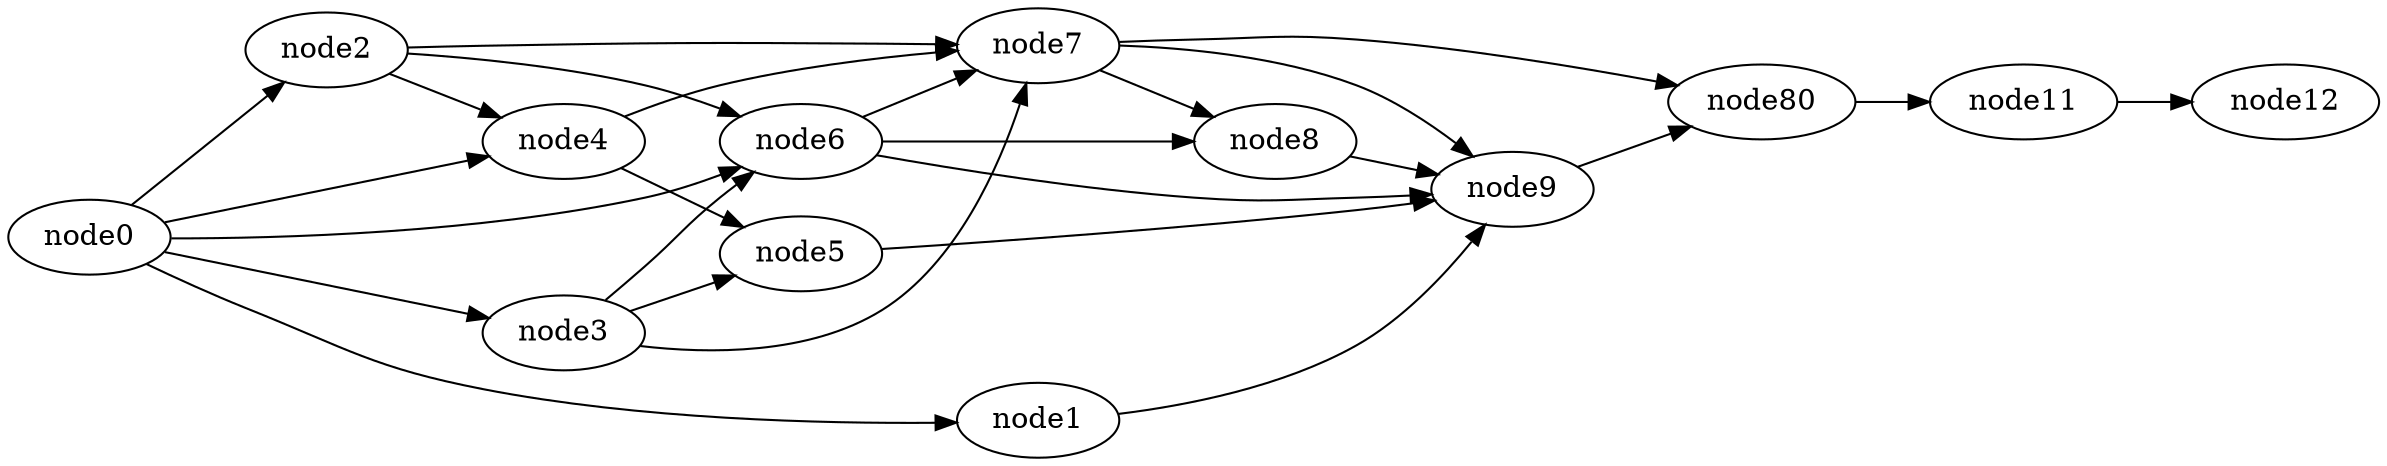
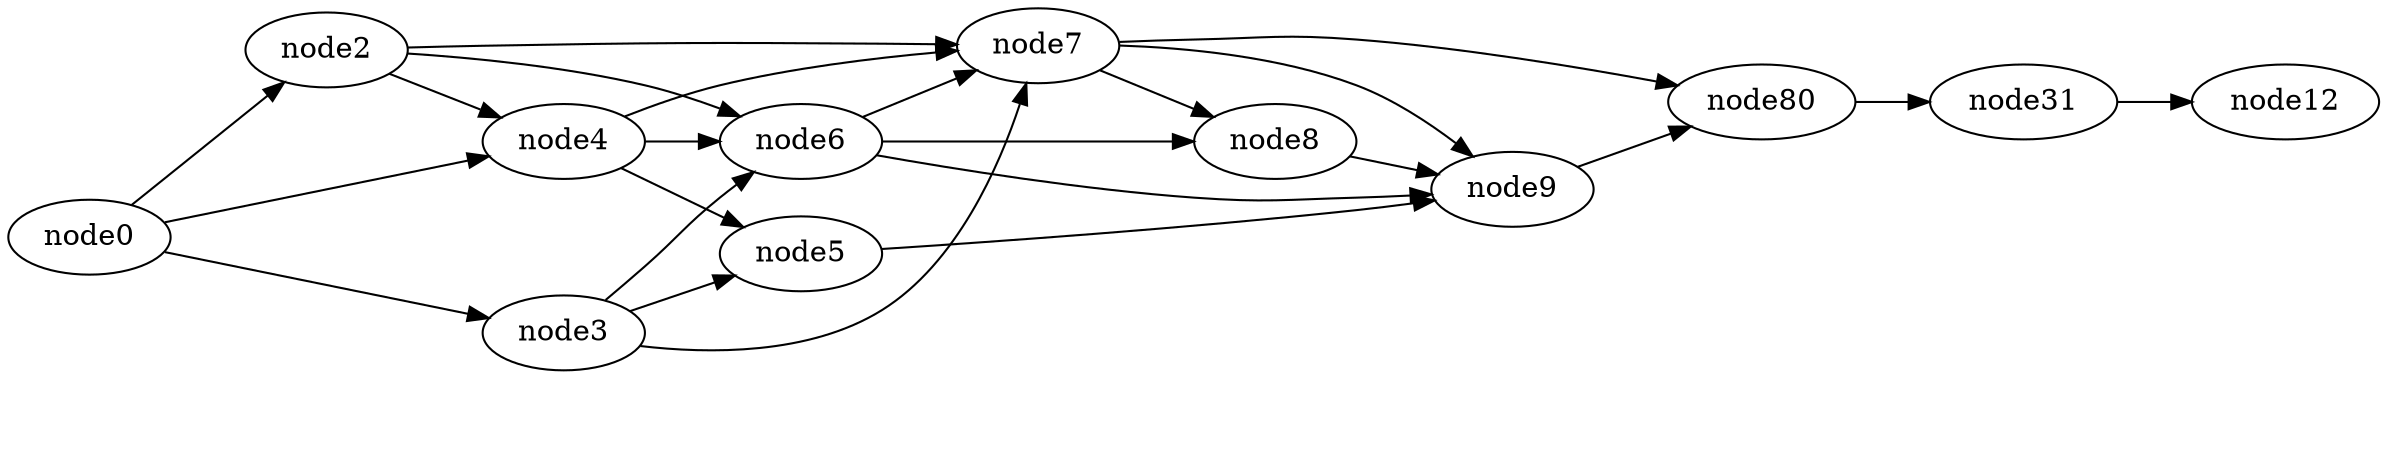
(2024, 102) -> (2024, 102)
(449, 226) -> (672, 141)
(1038, 420) -> none
